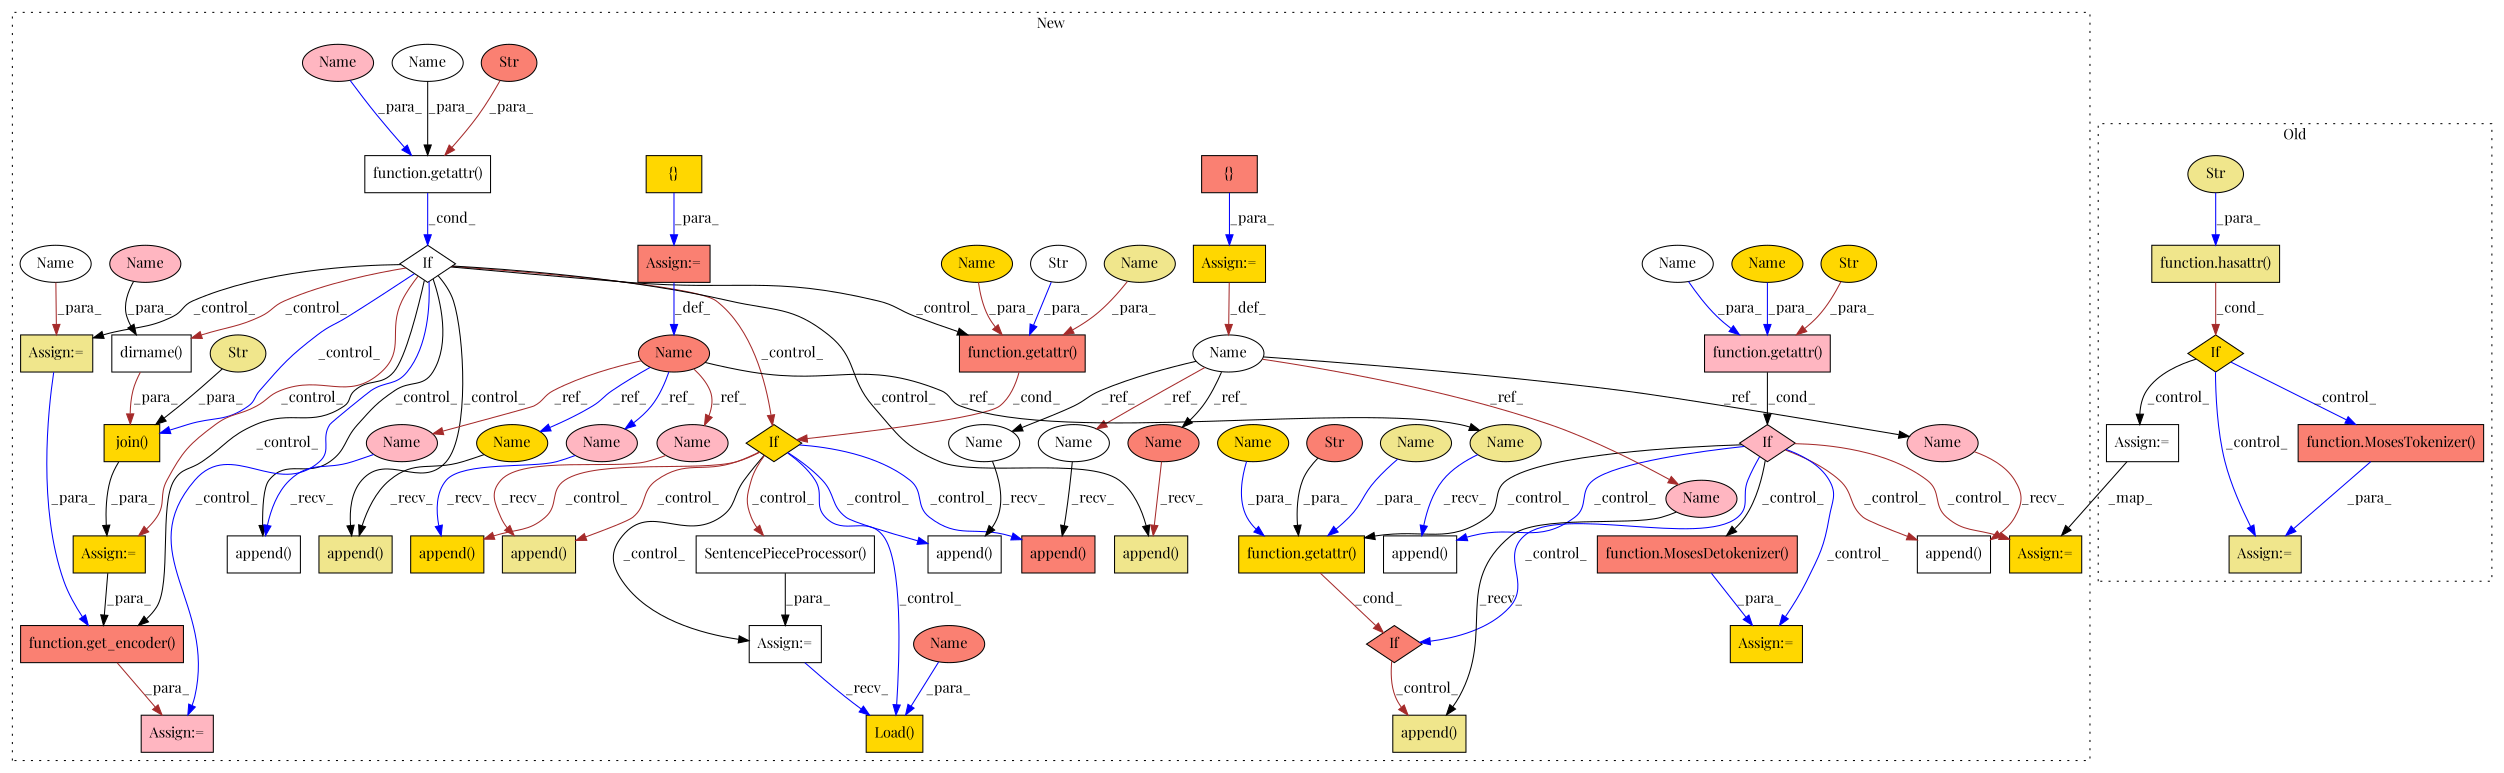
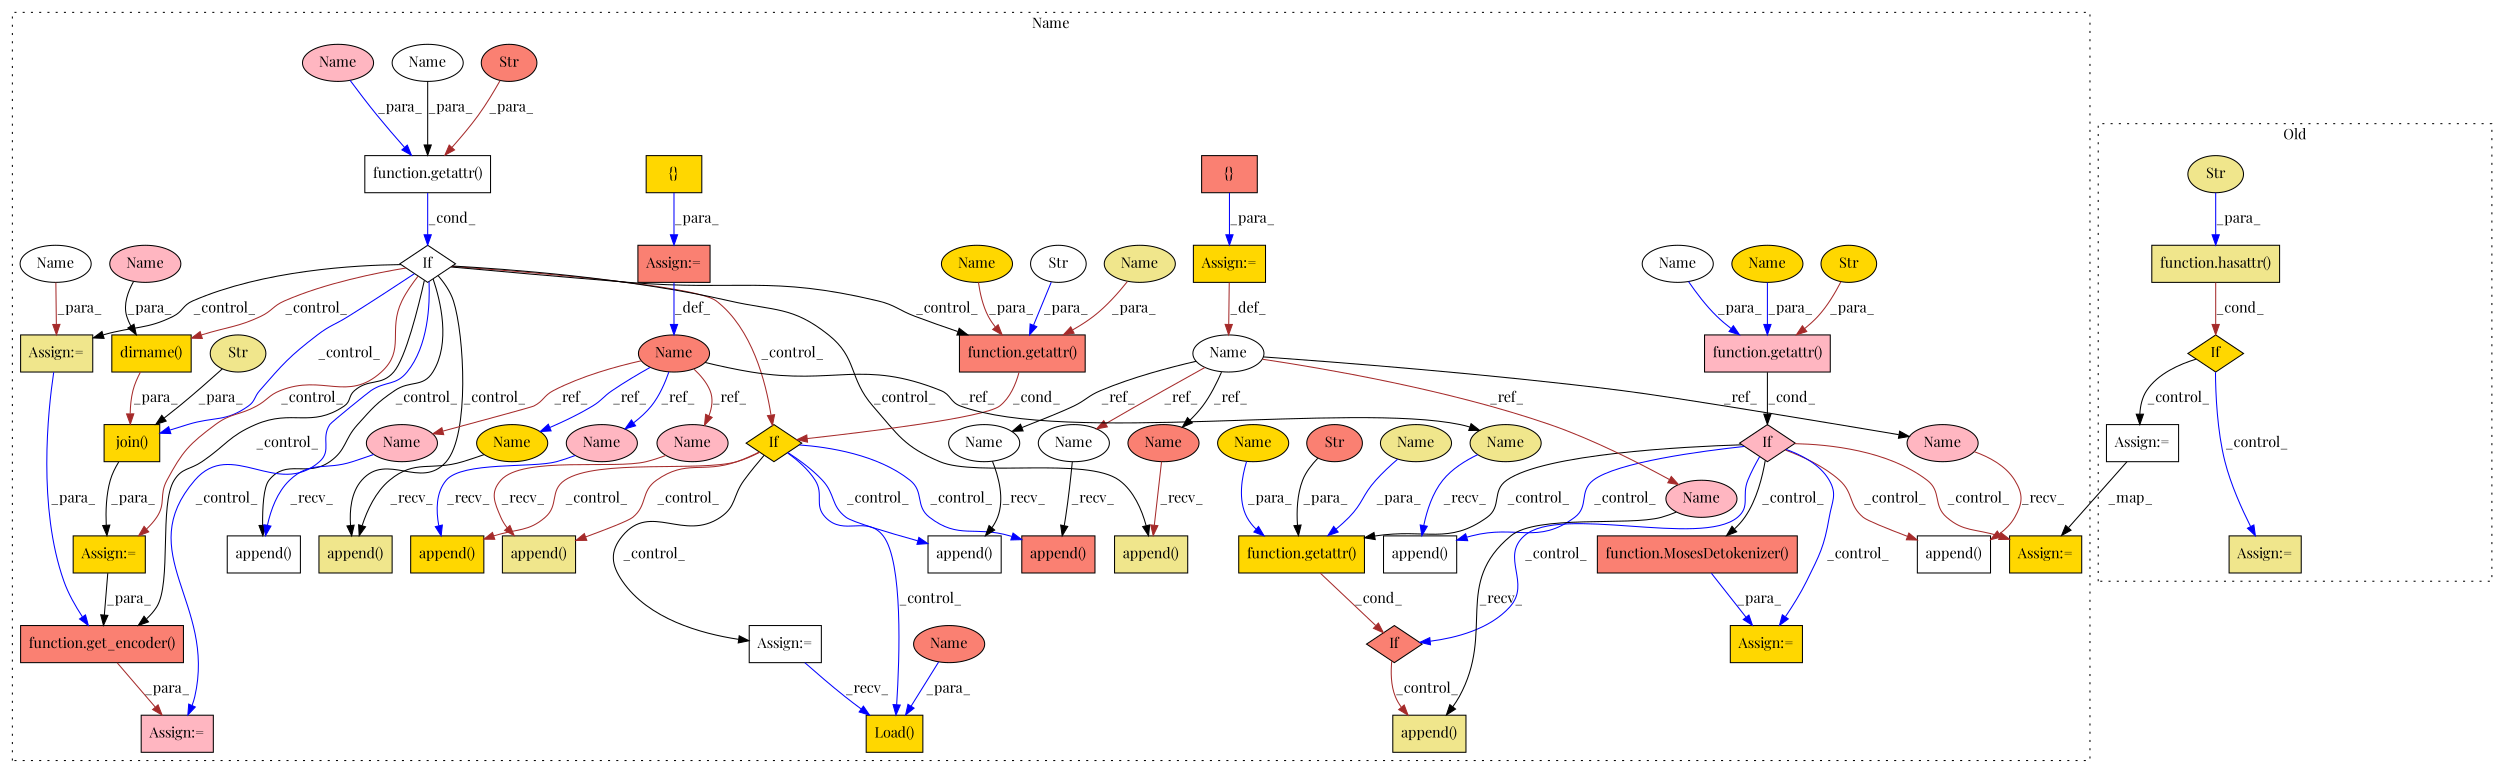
(1051, 24) -> (1051, 24)
(151, 353) -> (151, 353)
(2391, 443) -> none
(785, 554) -> none
